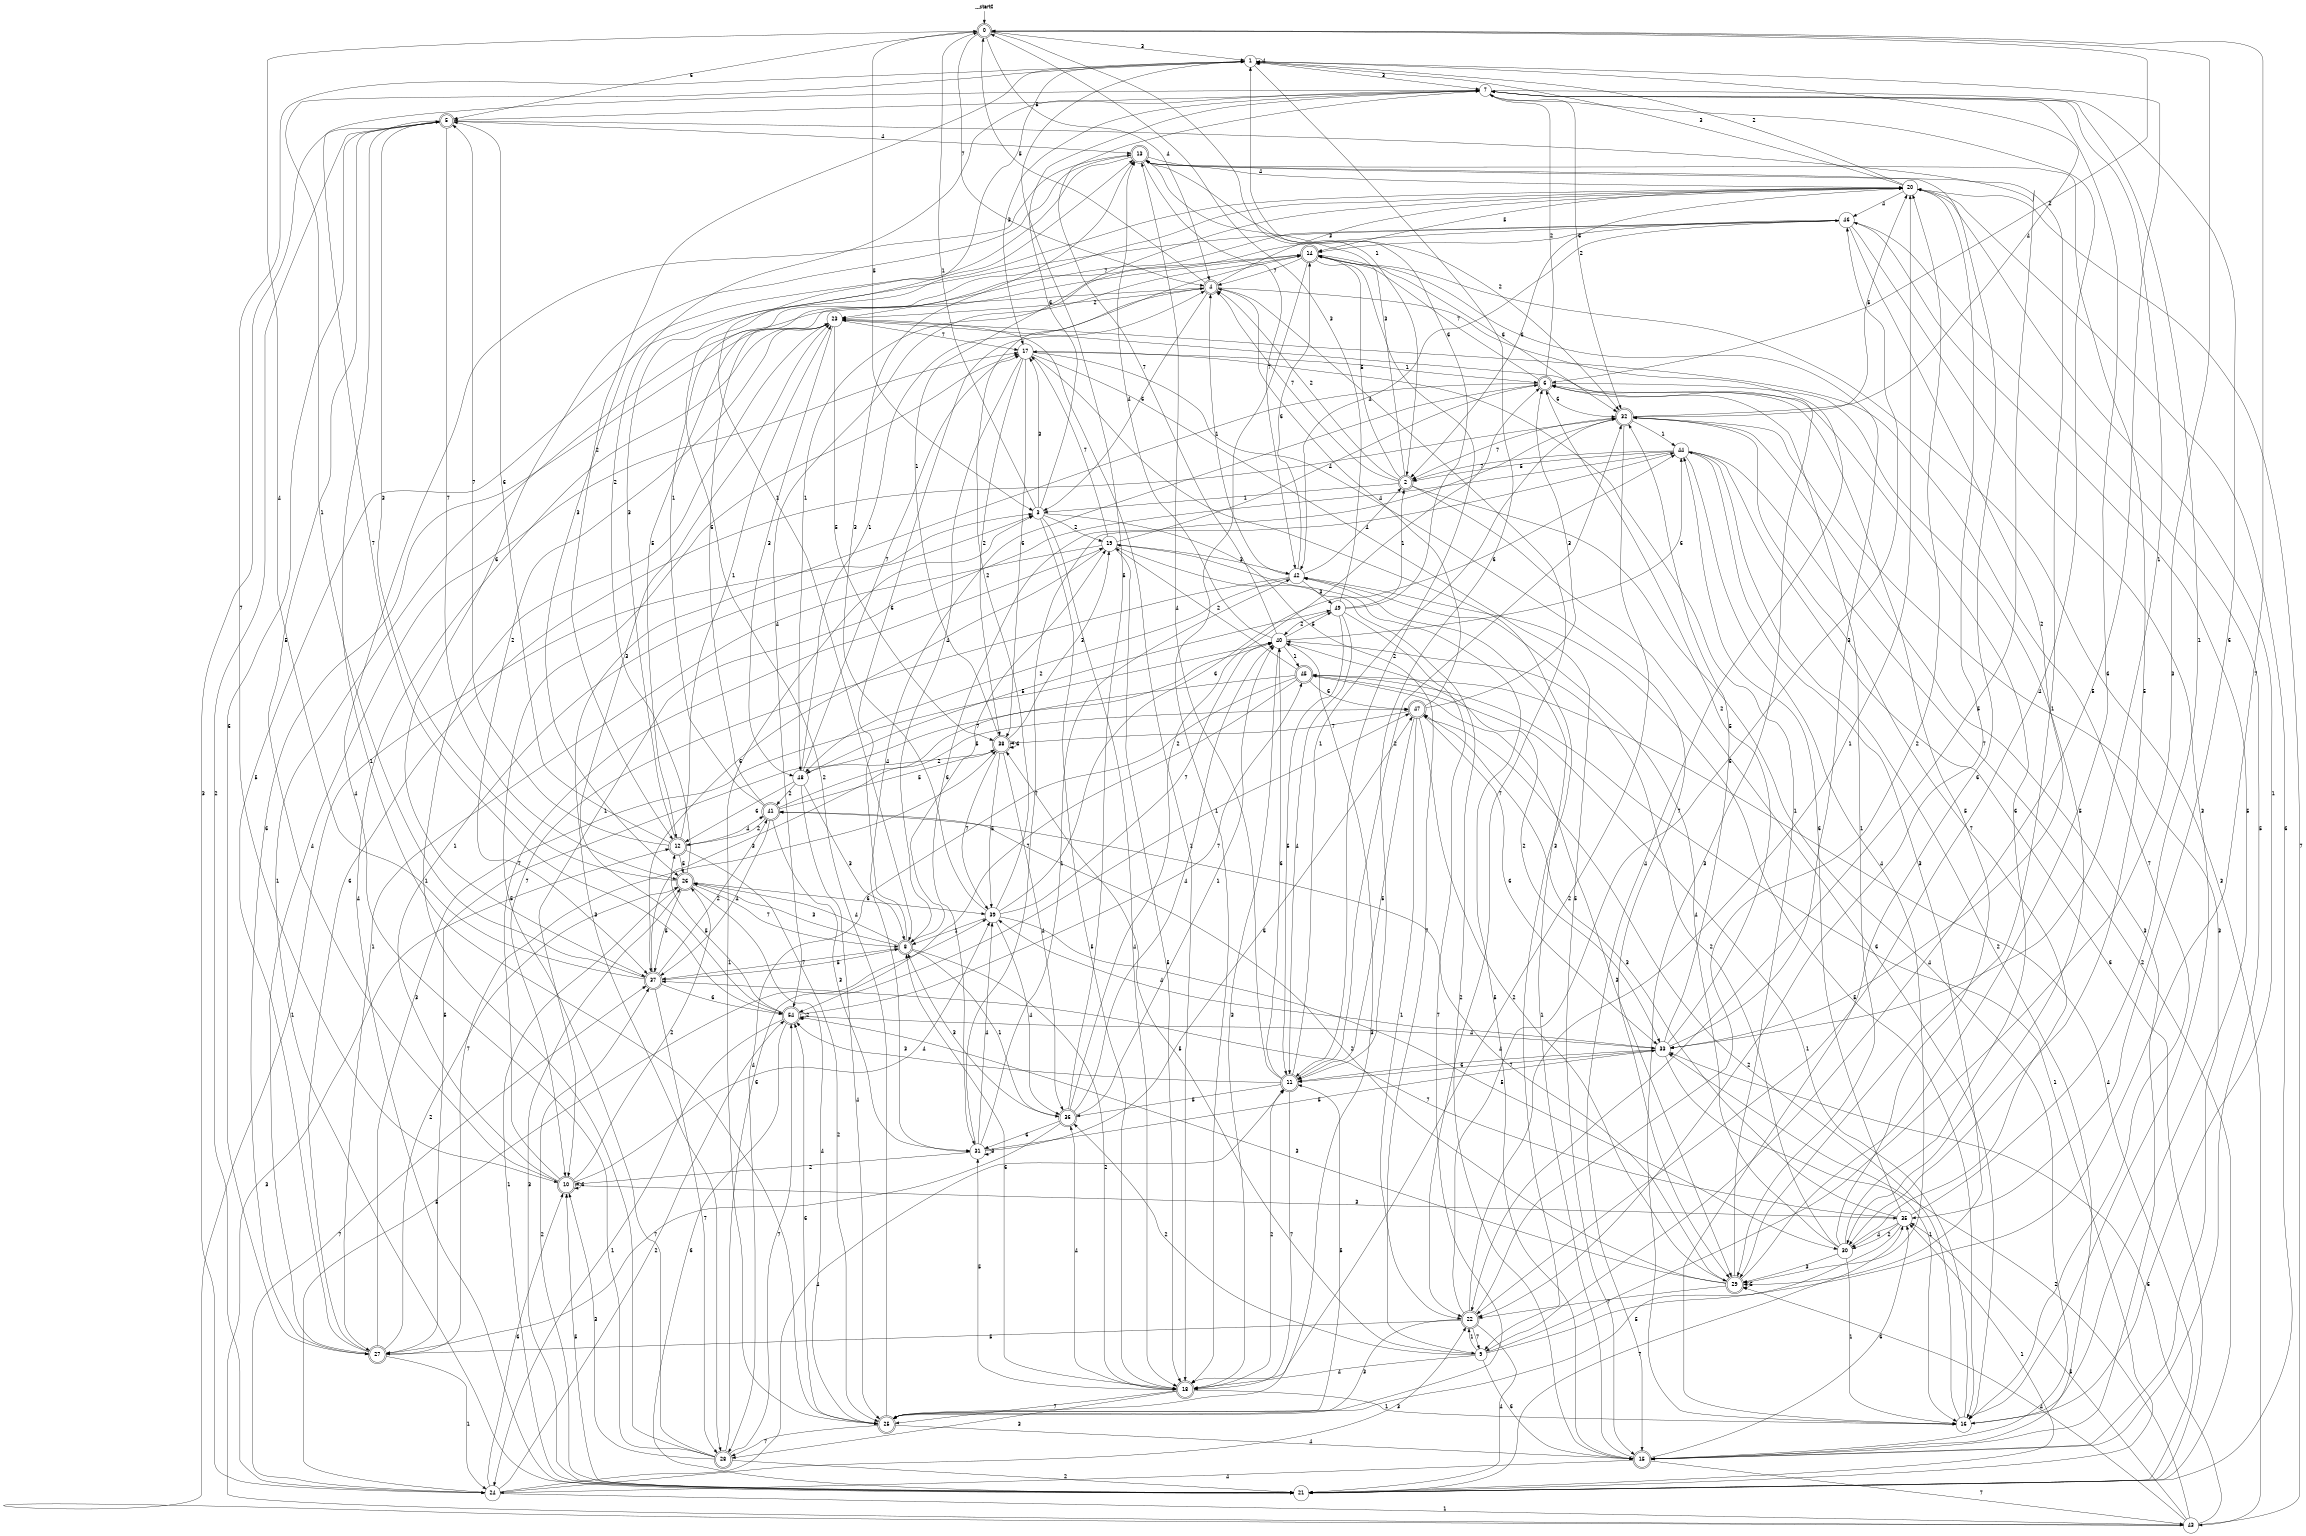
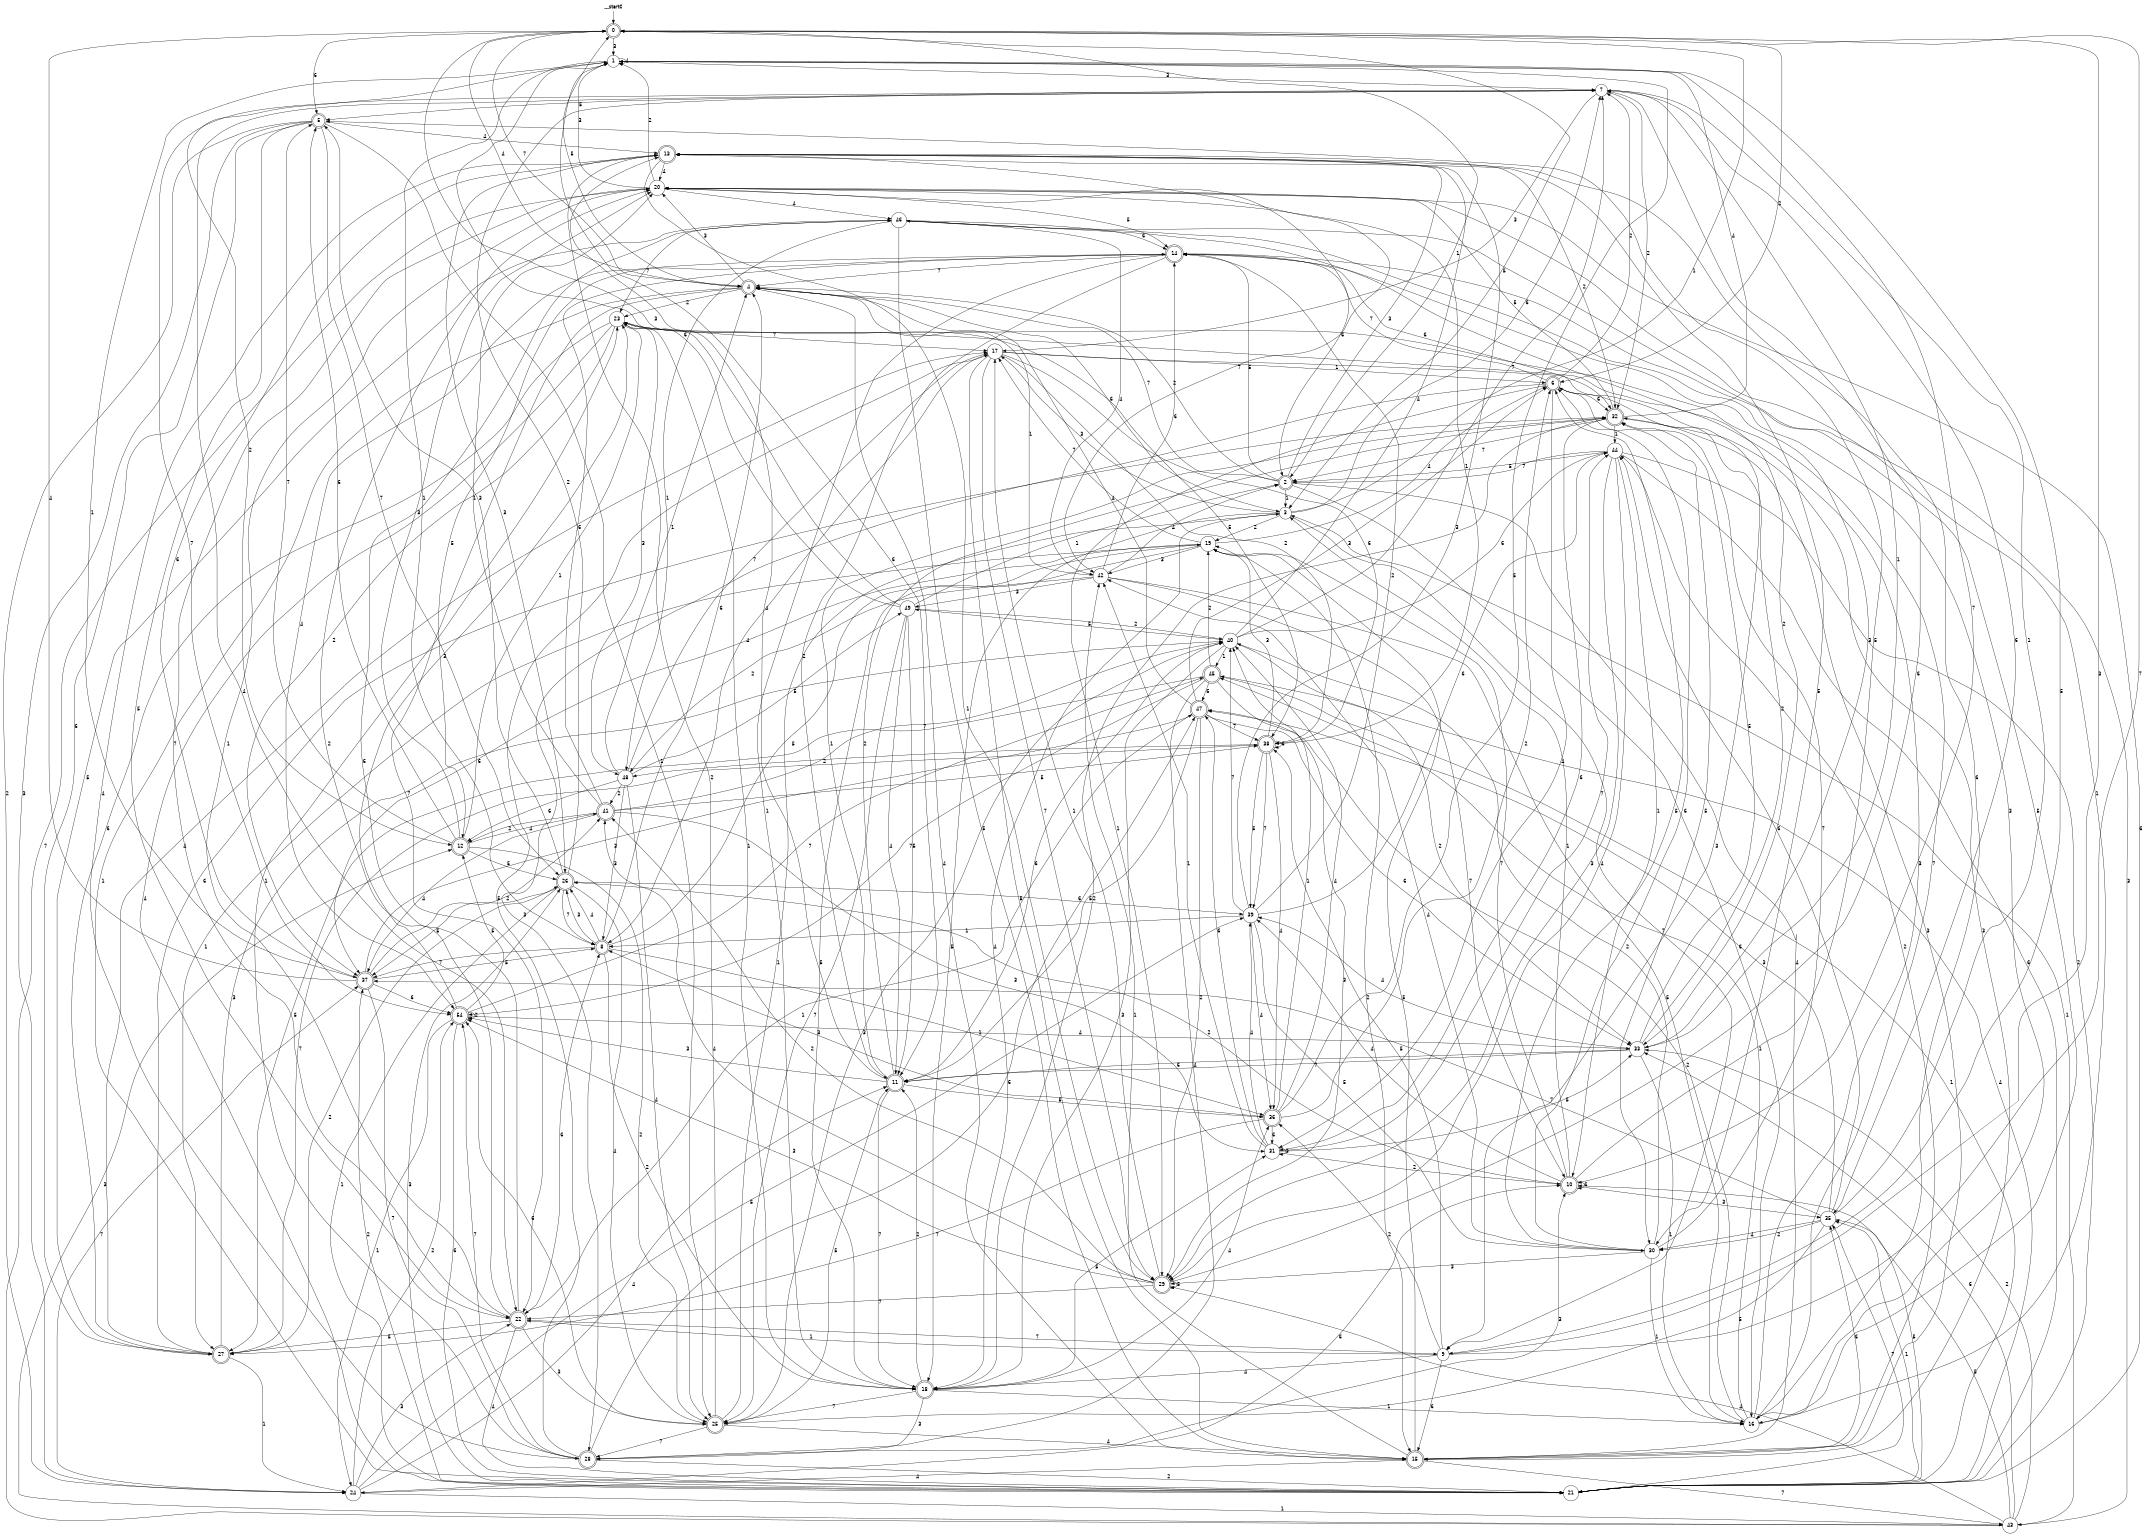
(1004, 1232) -> (560, 1138)
